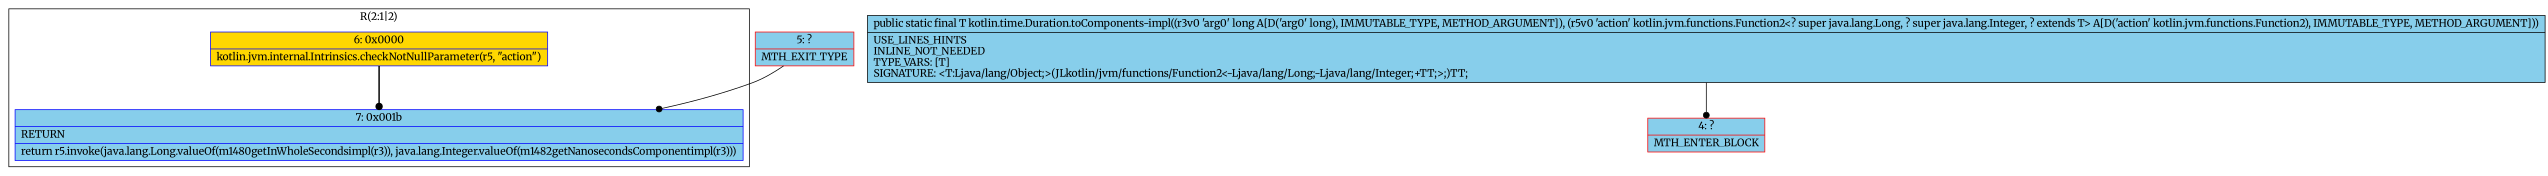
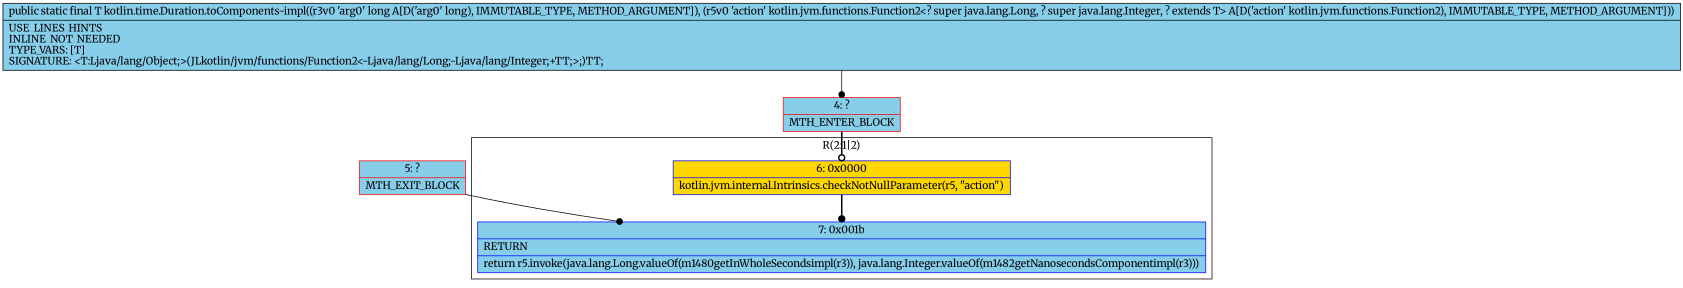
(805, 57) -> (413, 186)
none -> (842, 143)
